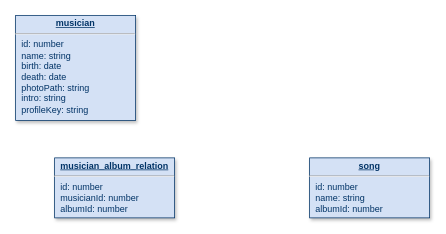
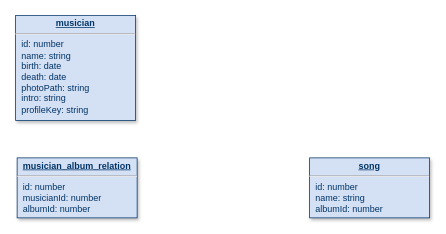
(114, 188) -> (77, 188)
